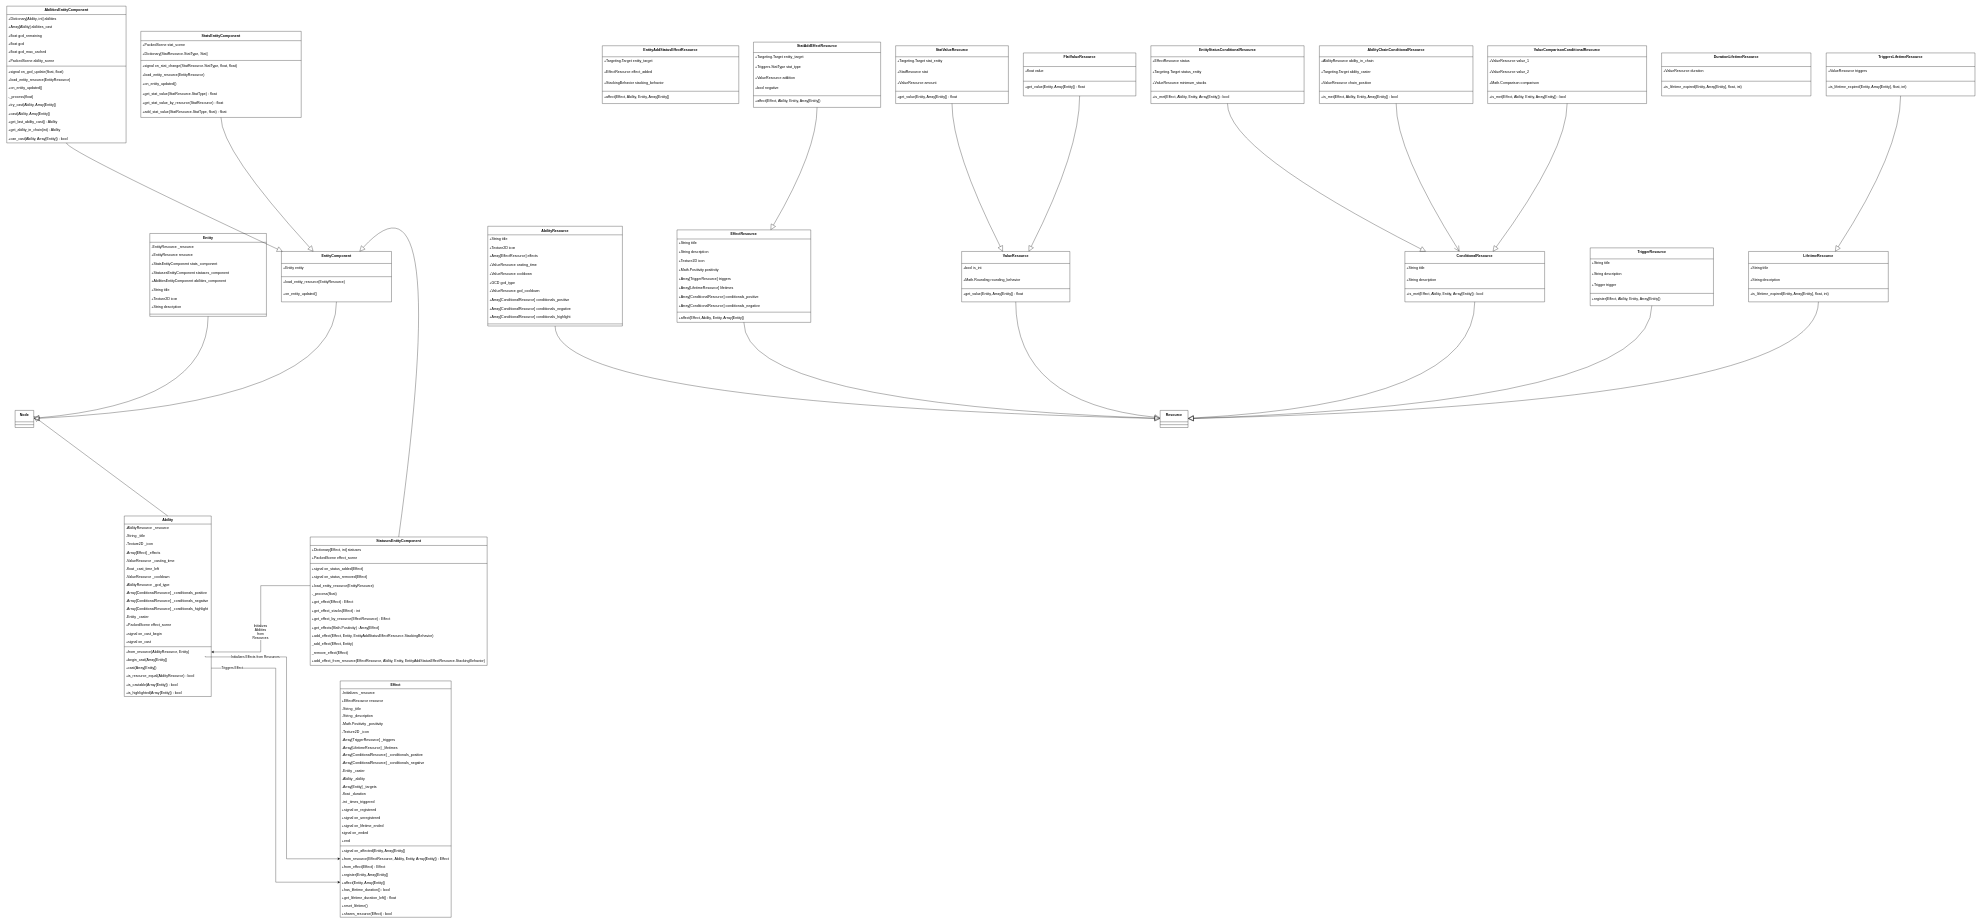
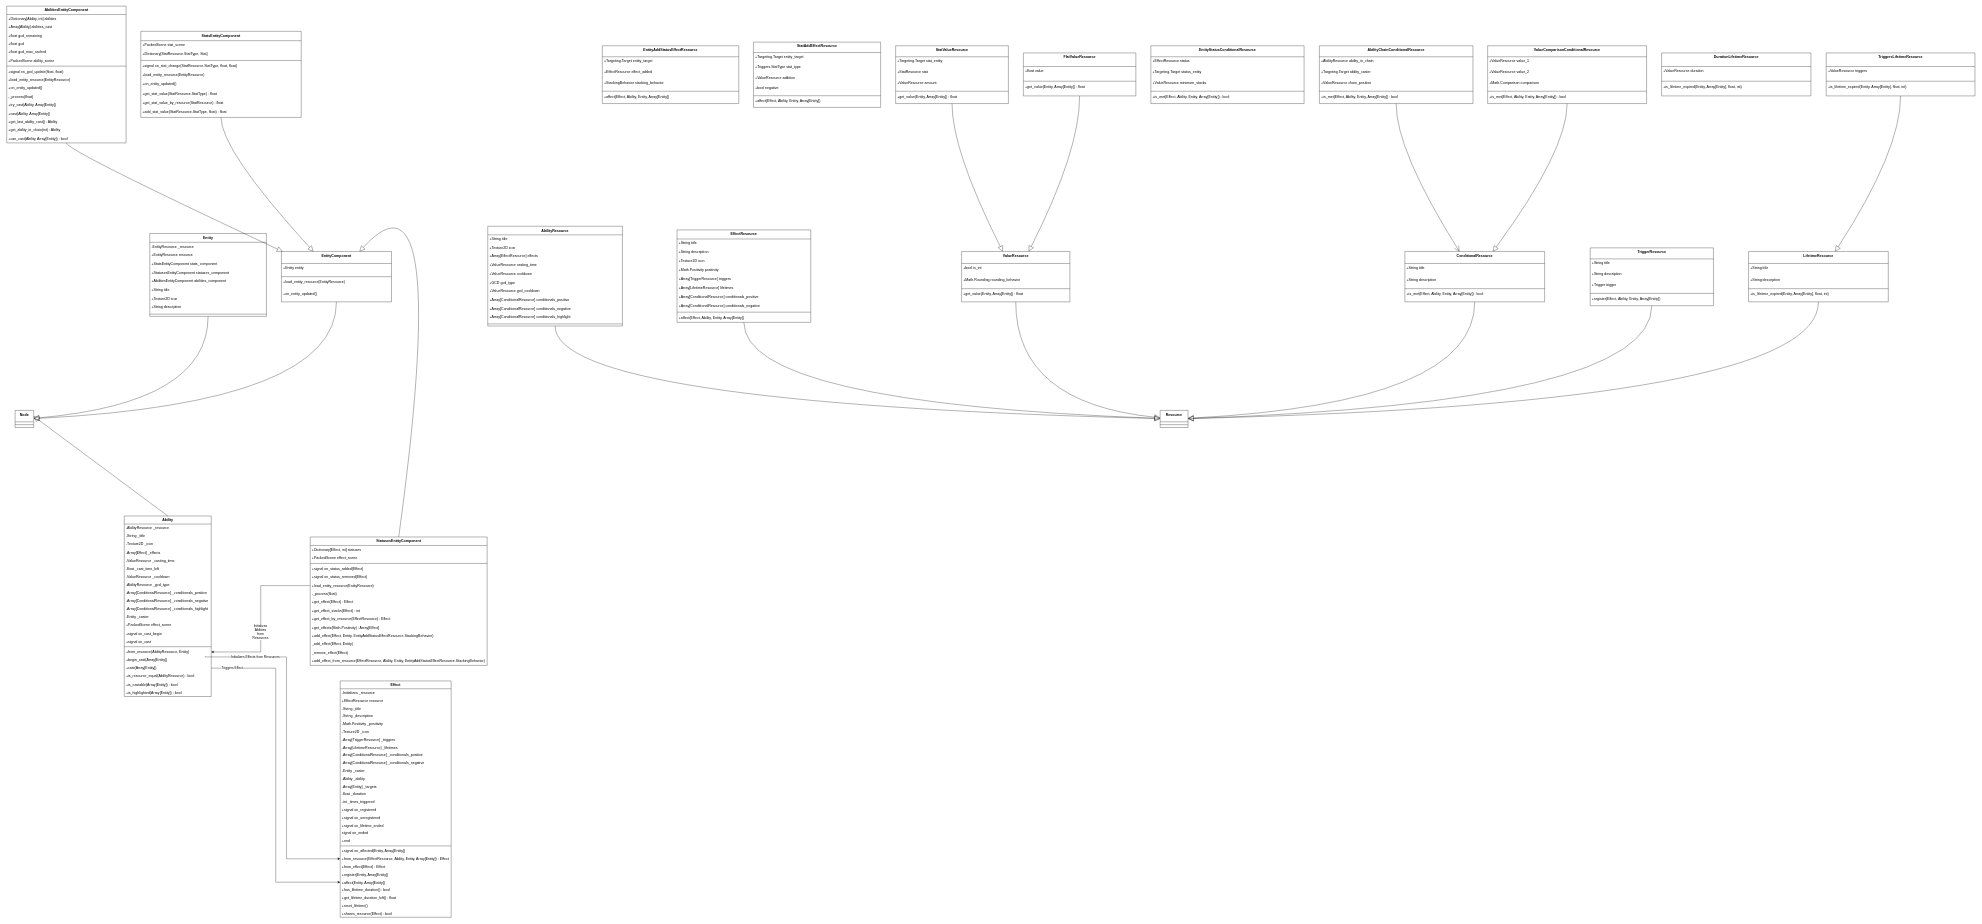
(802, 169) -> none
(1314, 189) -> none
(1194, 419) -> (1192, 419)
